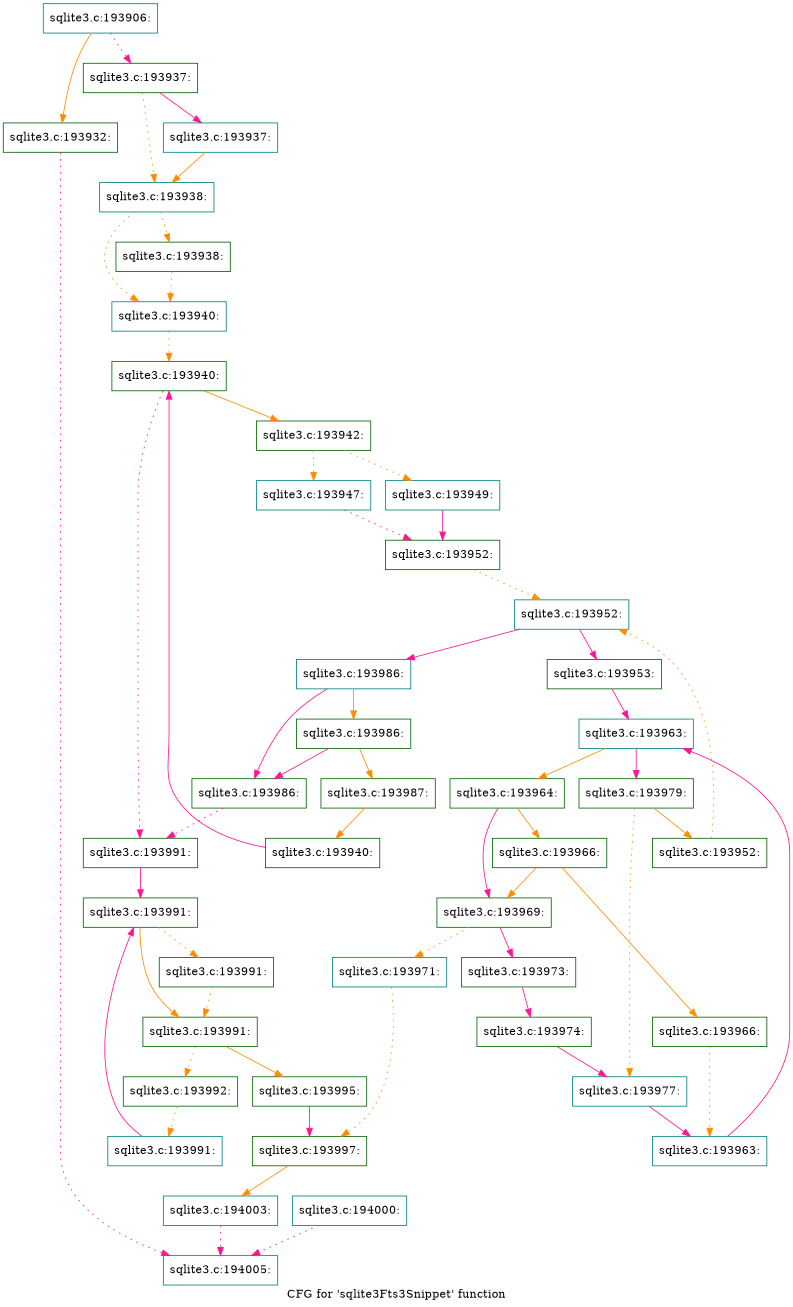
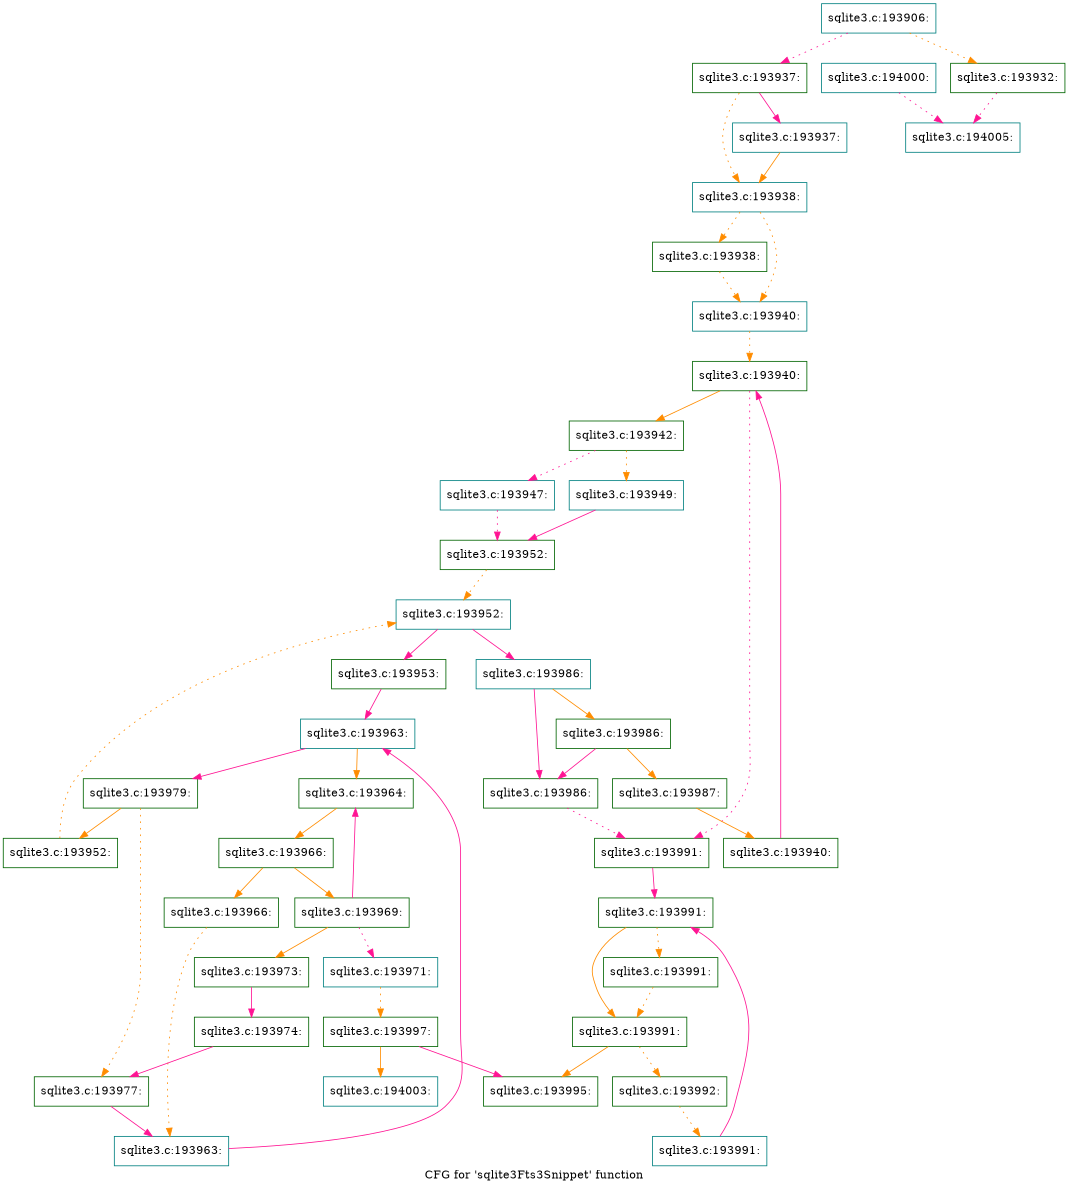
(73, 72) -> (939, 46)
(314, 461) -> (566, 464)
(484, 848) -> (354, 857)
(505, 939) -> (305, 940)
(445, 940) -> (364, 939)
(630, 1091) -> (91, 1091)
(310, 1117) -> (457, 1060)
(220, 1236) -> none
